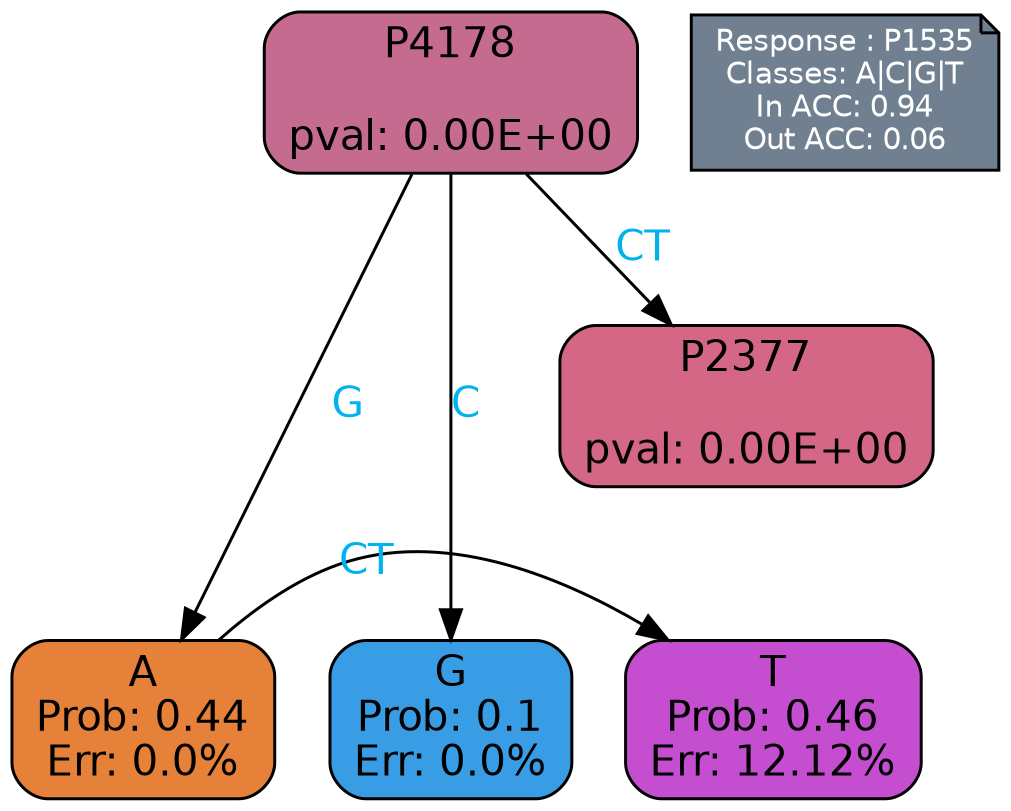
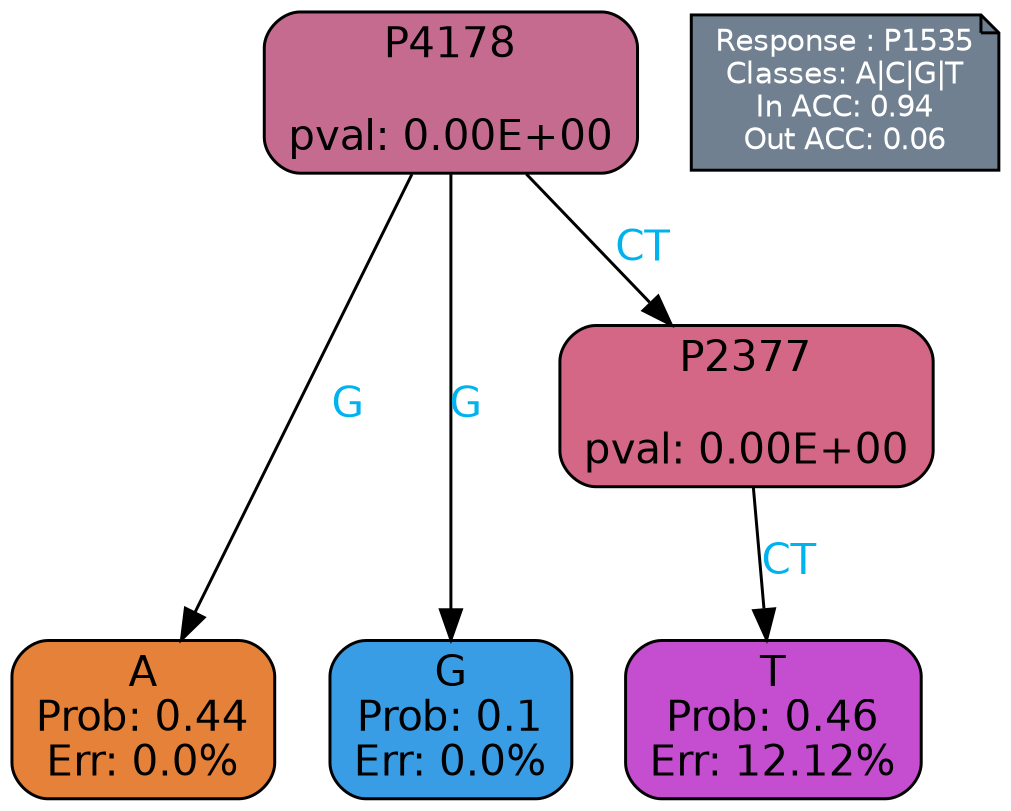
(466, 406) -> (466, 406)
(426, 552) -> (759, 548)
